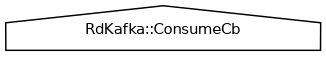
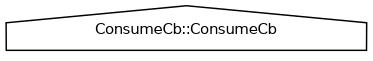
(163, 30) -> (186, 30)
